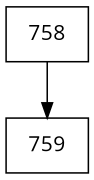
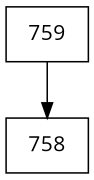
(47, 82) -> (47, 82)
